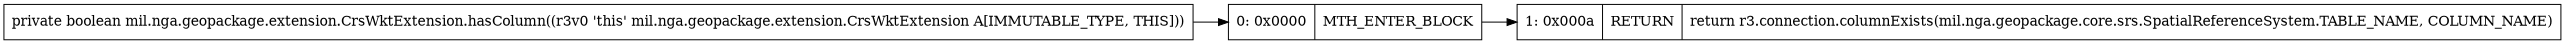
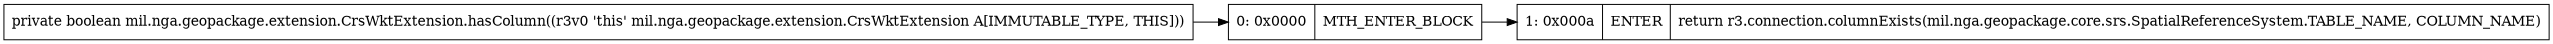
(1642, 22) -> (1636, 22)
